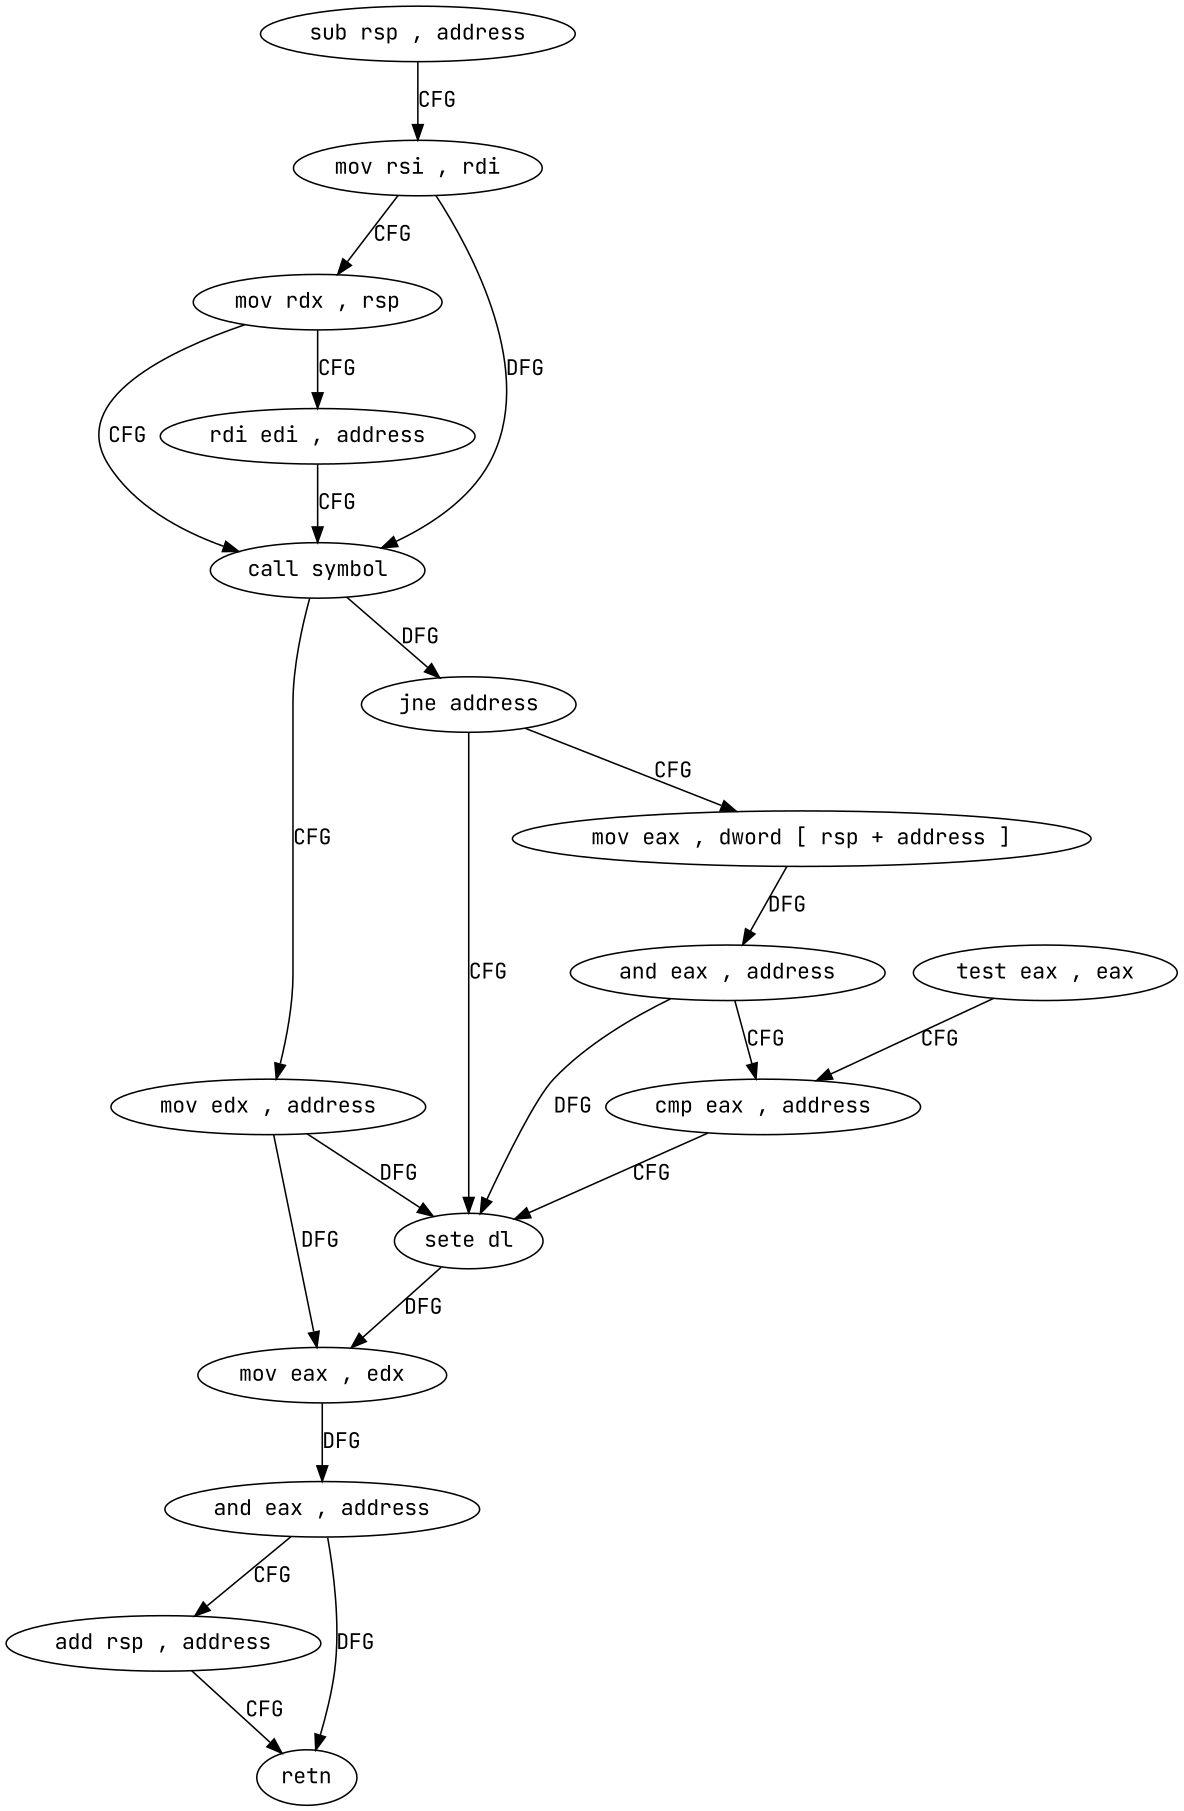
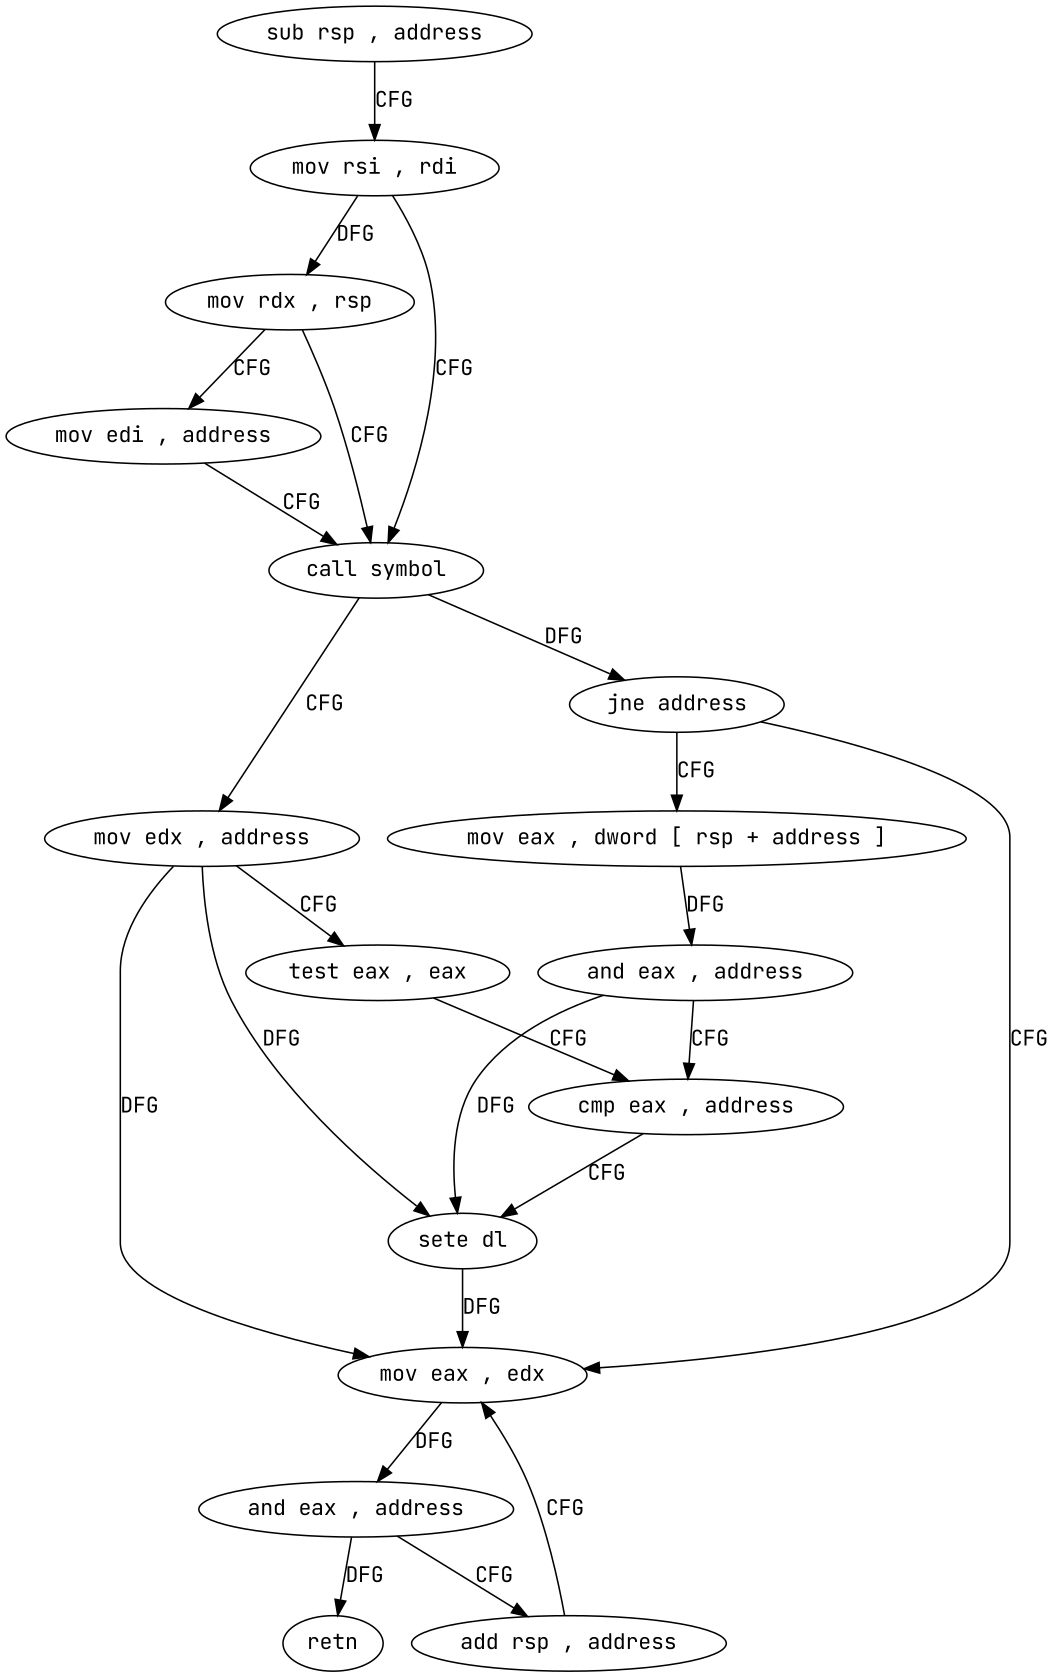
(392, 235) -> (355, 235)
(525, 369) -> (454, 369)
(318, 436) -> (163, 436)
none -> (284, 901)
(469, 965) -> (1010, 1122)
(231, 1707) -> (539, 1511)
